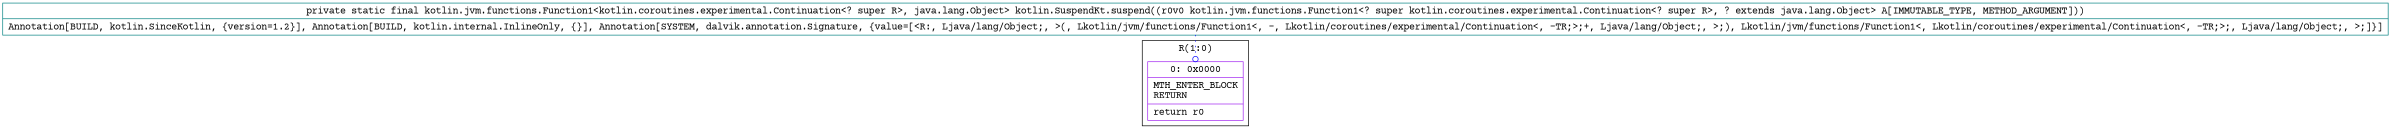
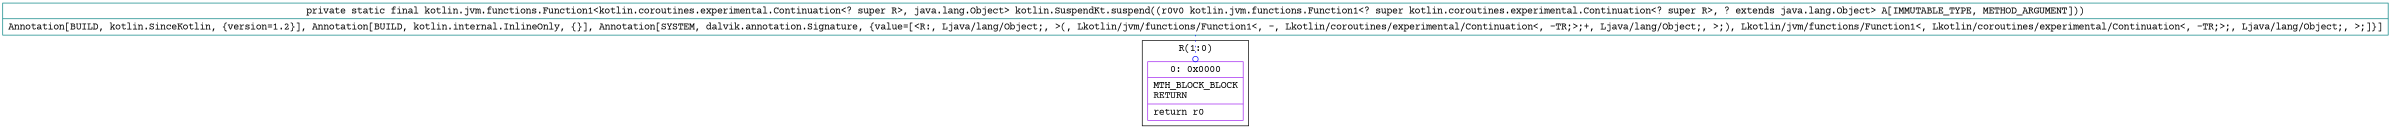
(1195, 85) -> (1195, 85)
